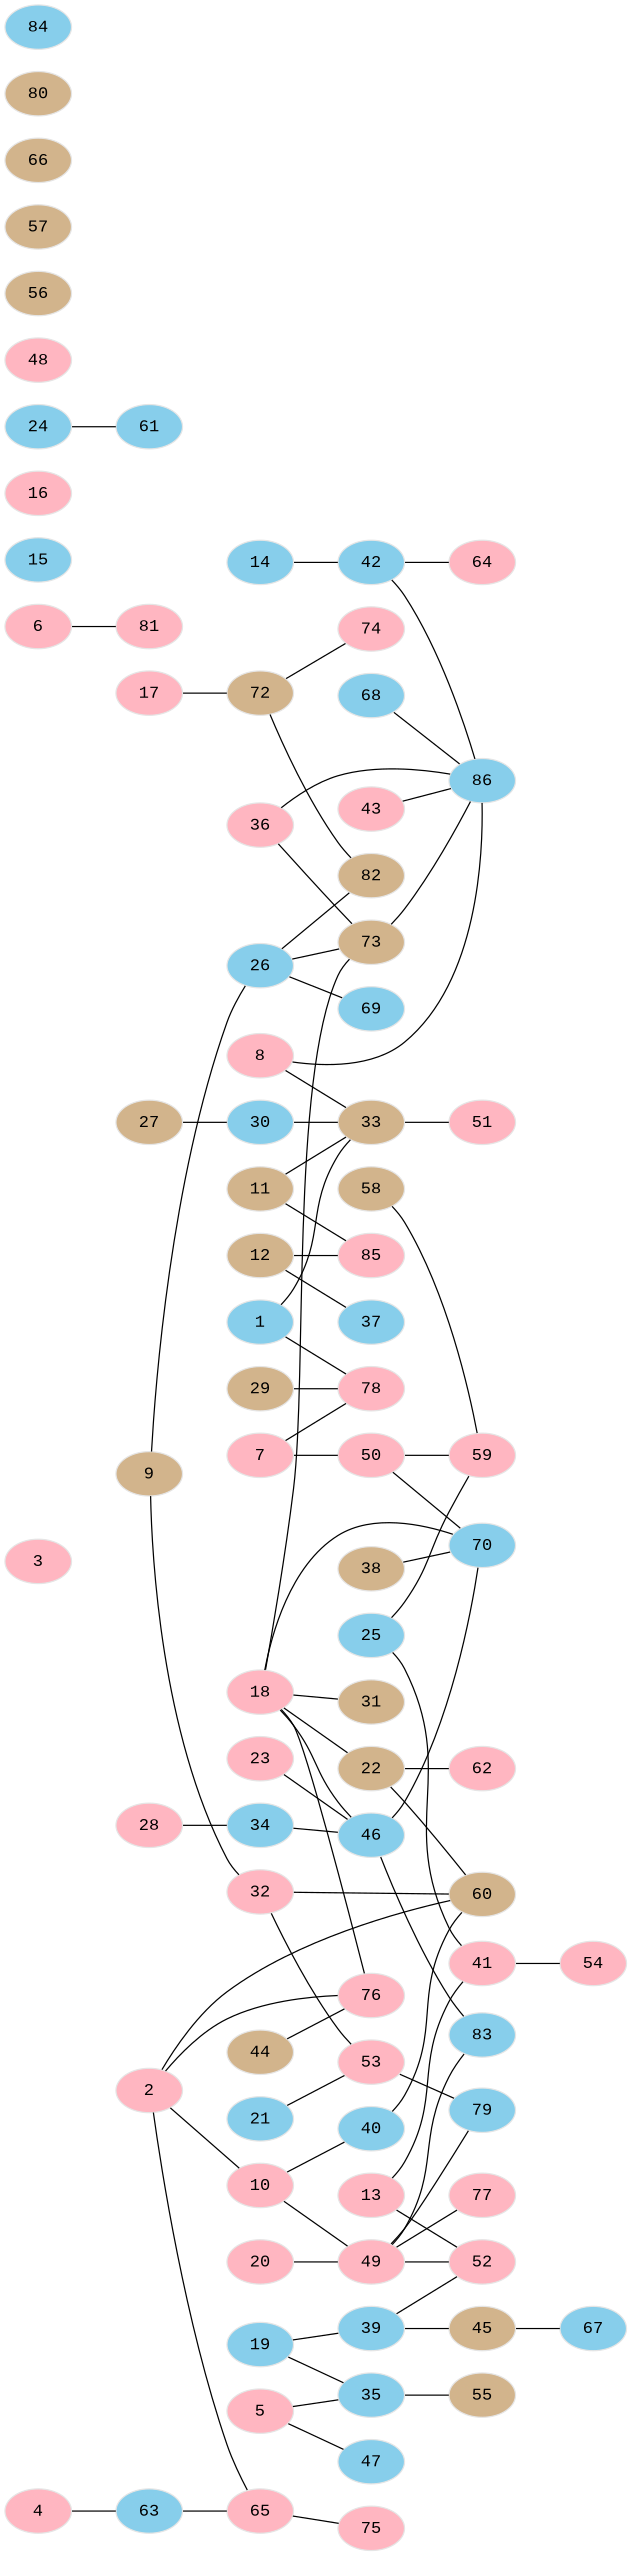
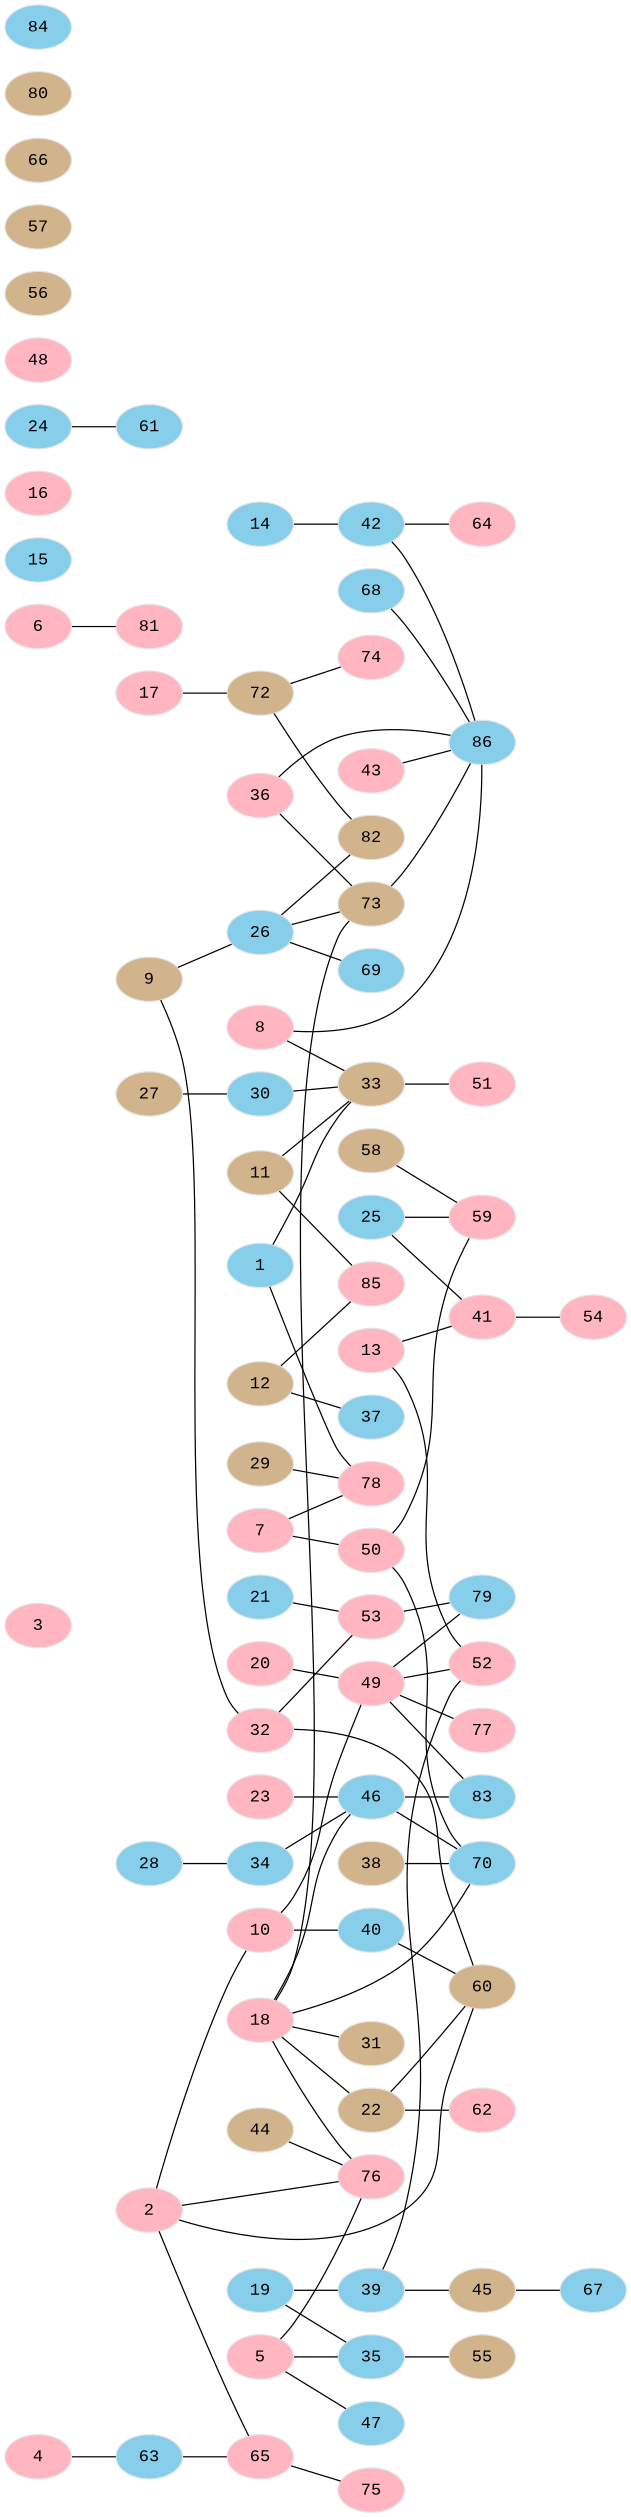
(149, 1825) -> (149, 1864)
none -> (326, 2272)
